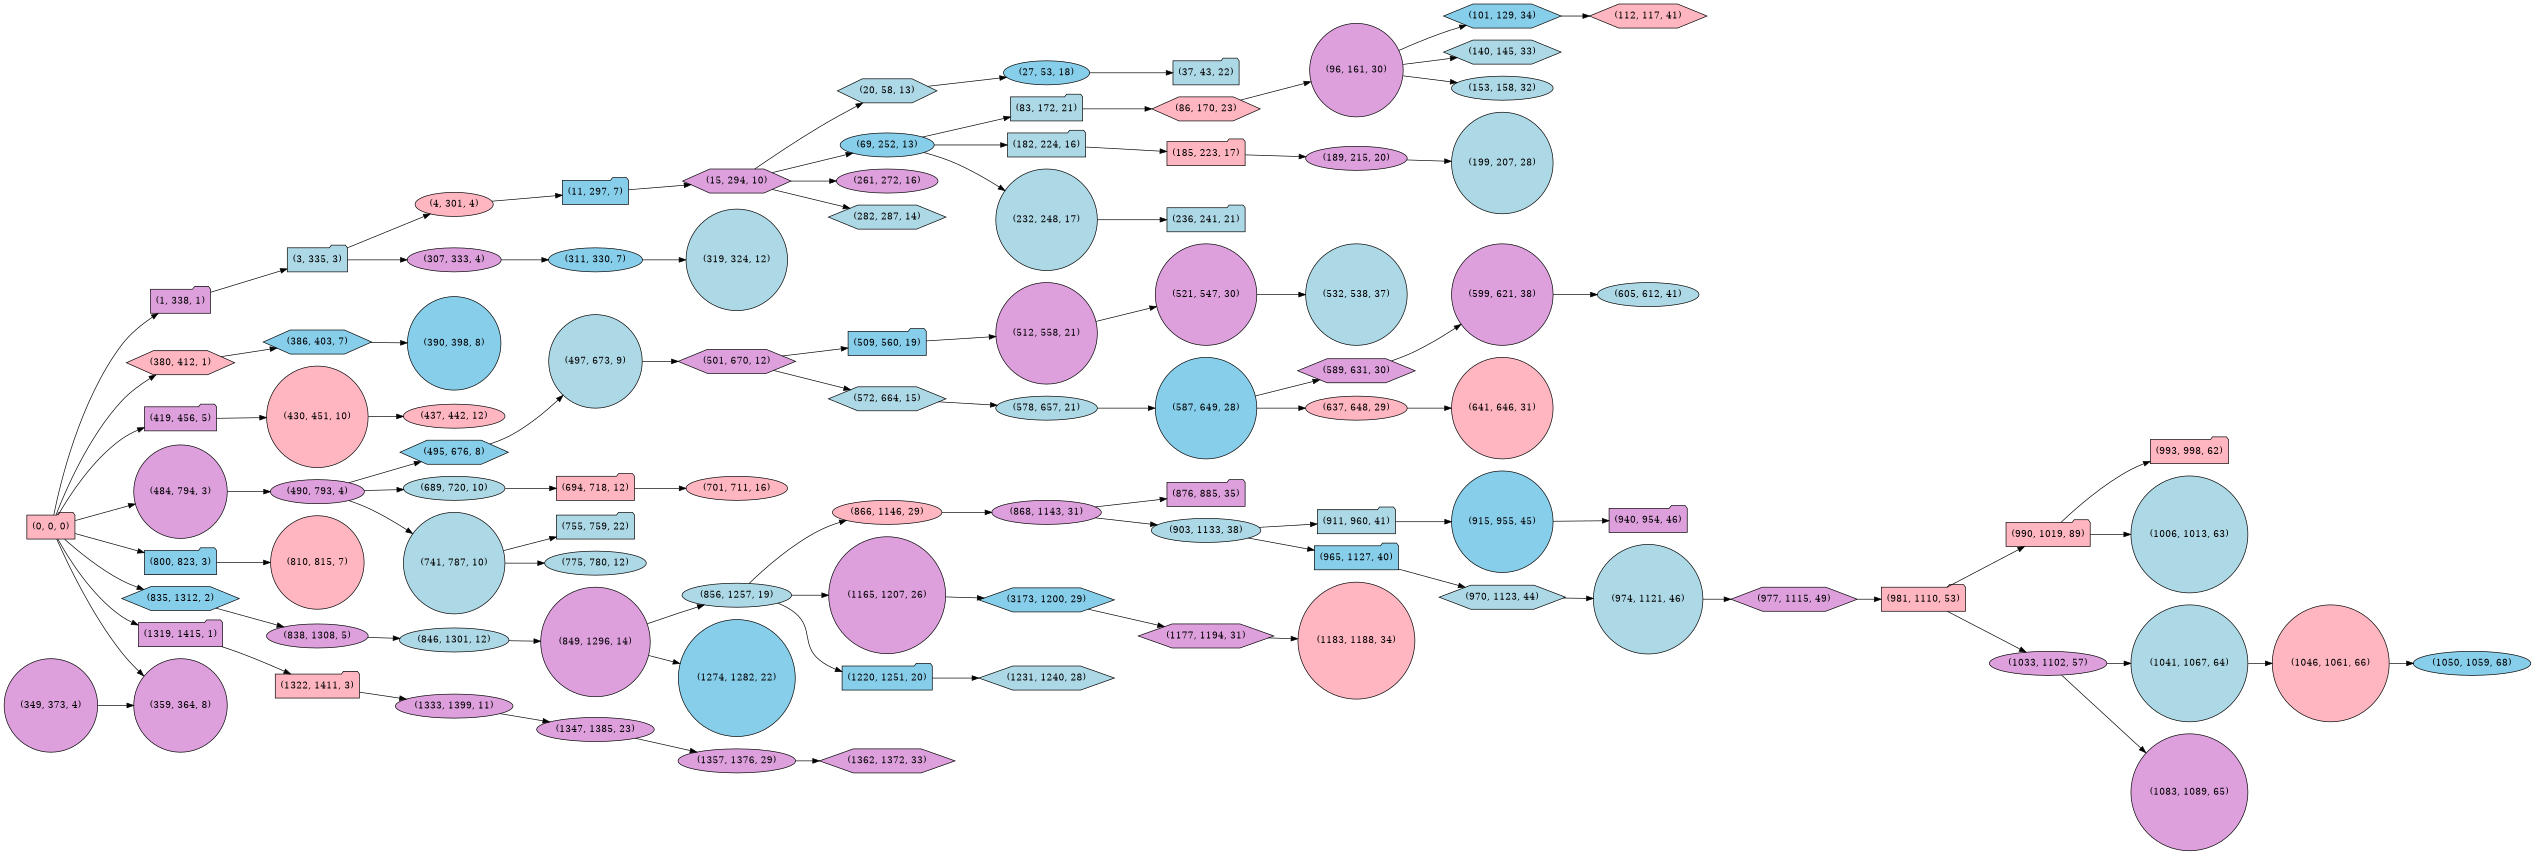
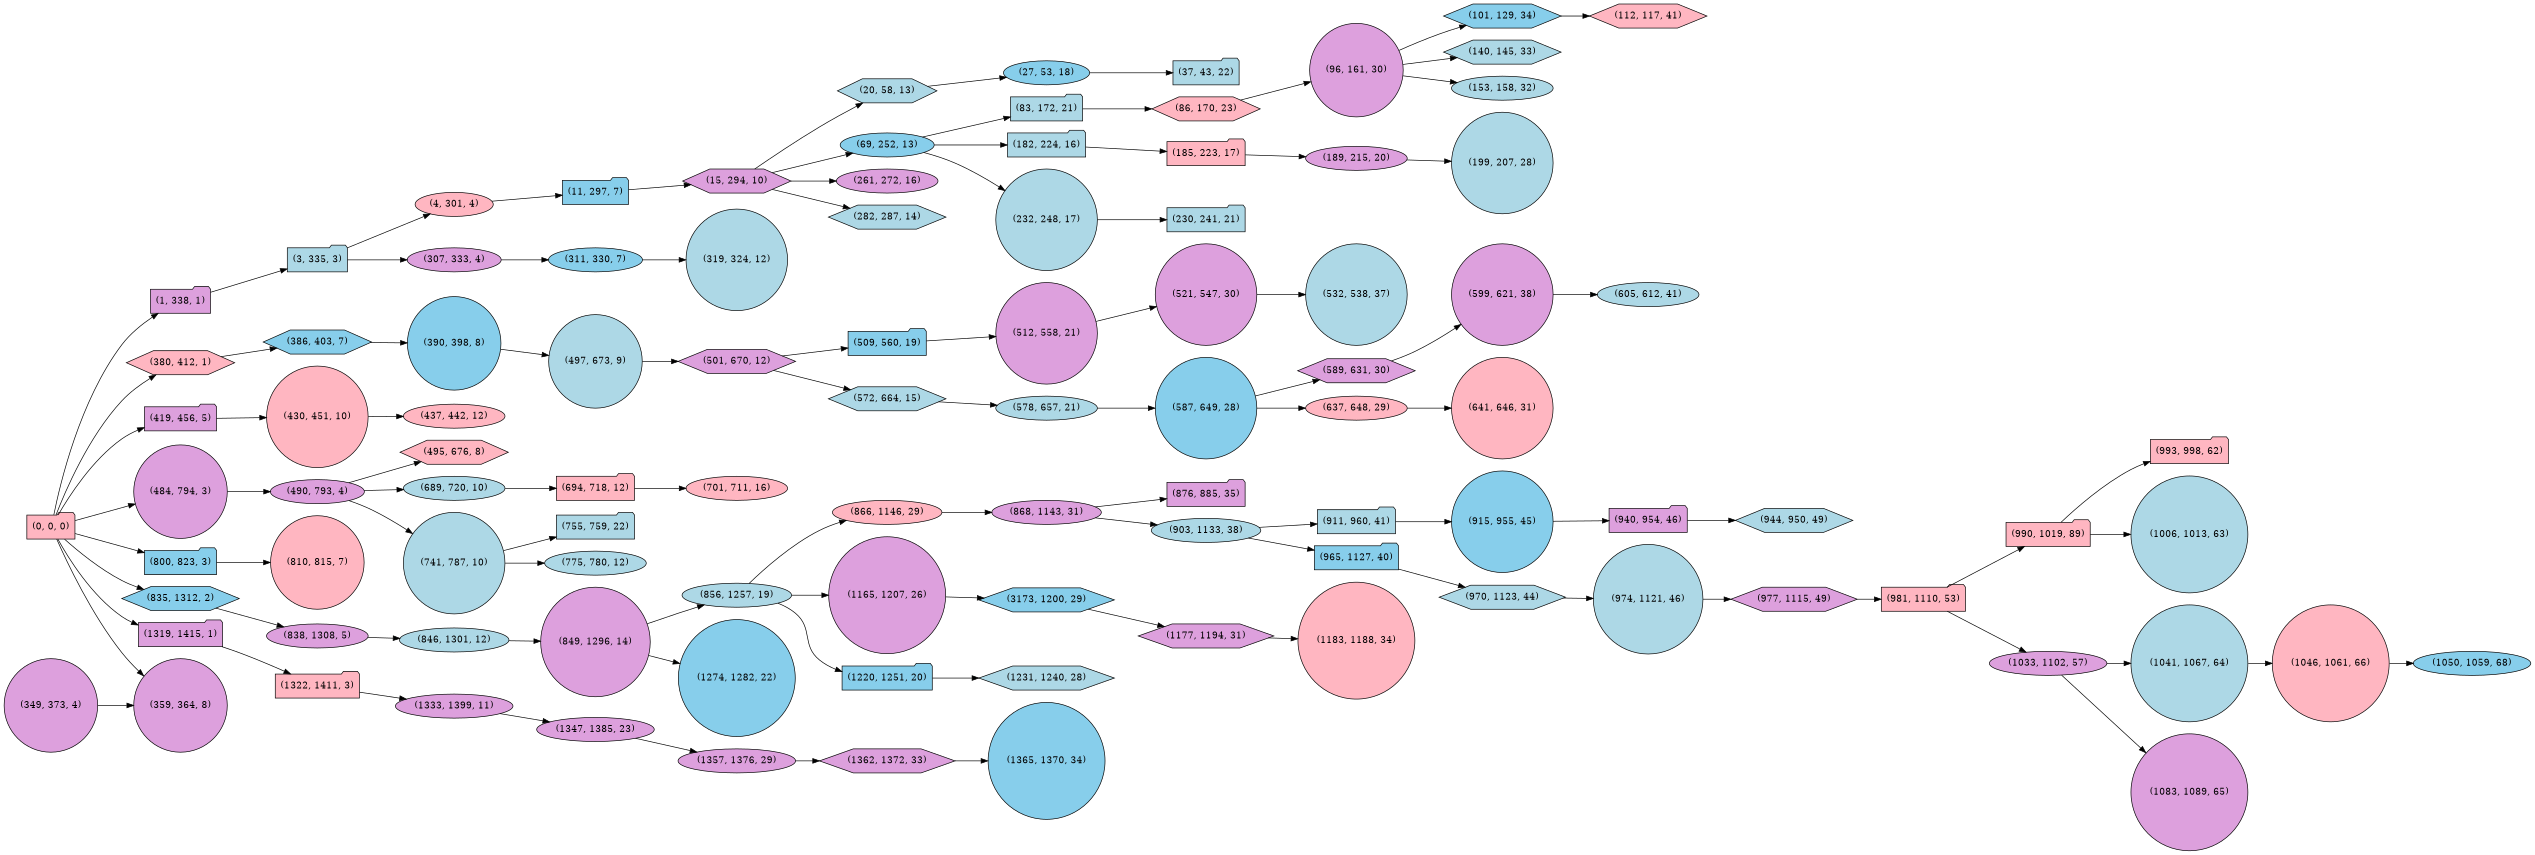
(1206, 220) -> (1206, 220)
(526, 426) -> (521, 352)
(454, 452) -> (454, 452)
none -> (1794, 520)
none -> (1047, 761)
